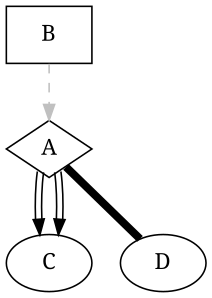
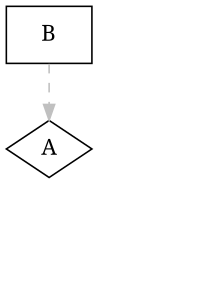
(49, 263) -> none
(163, 263) -> none
